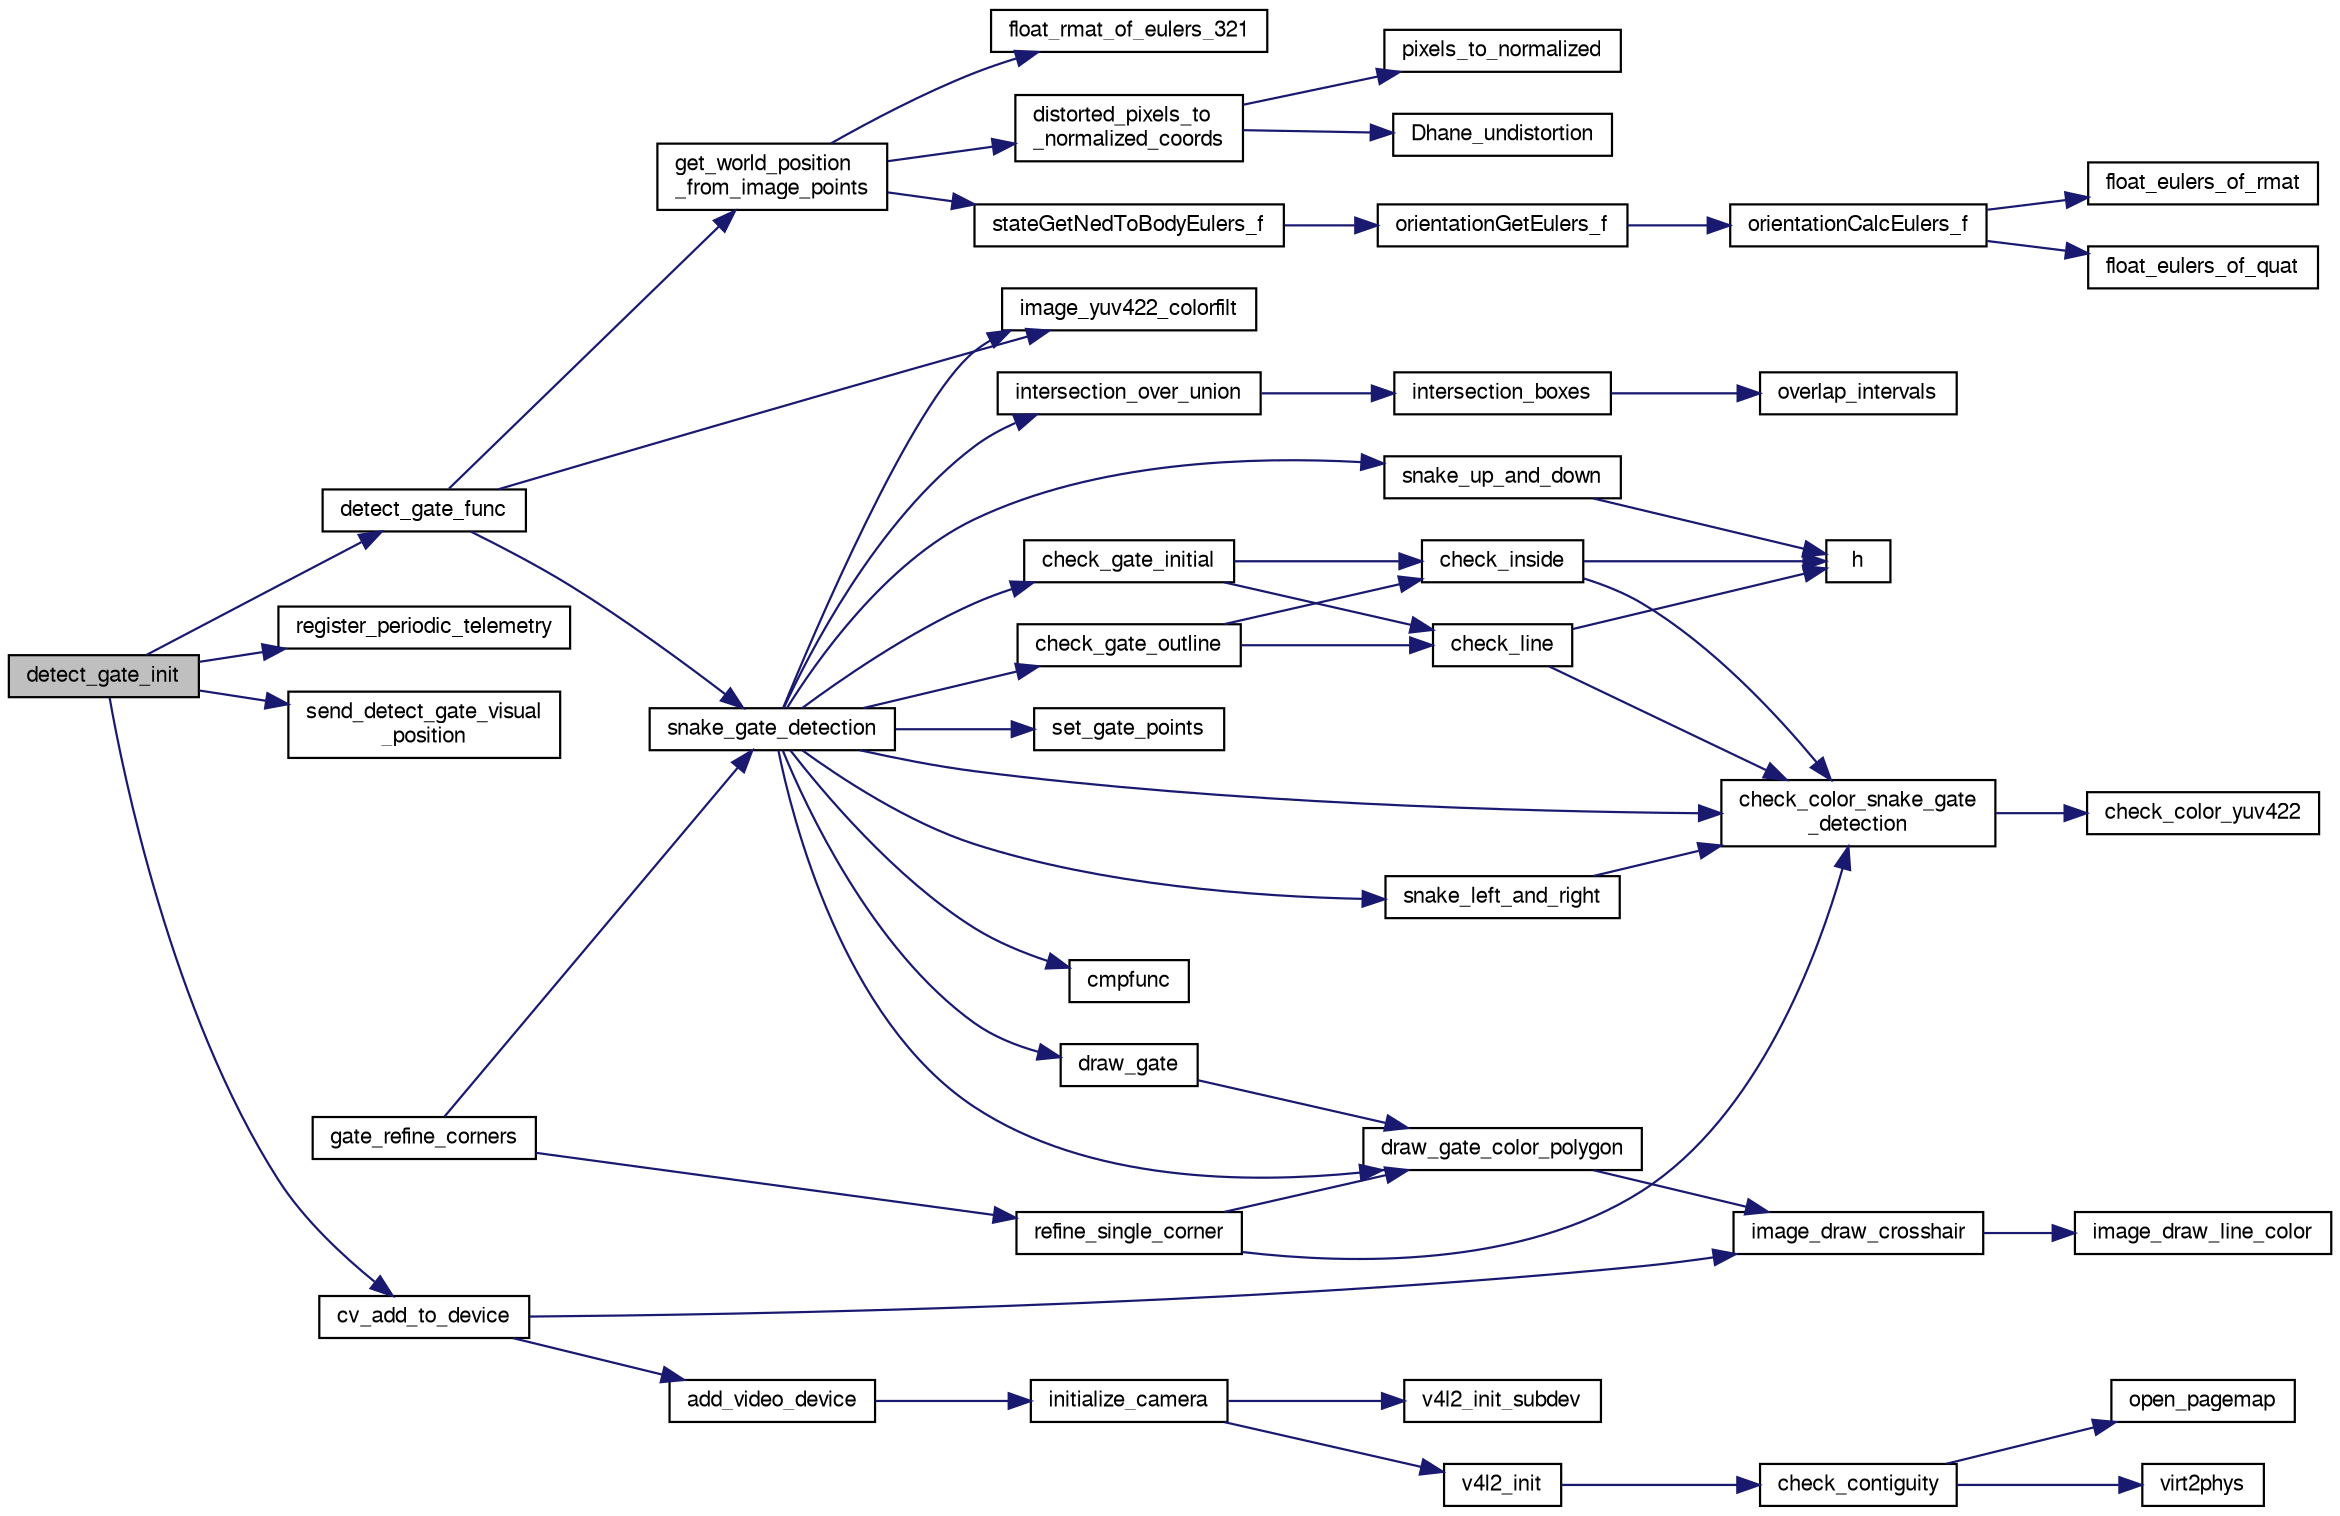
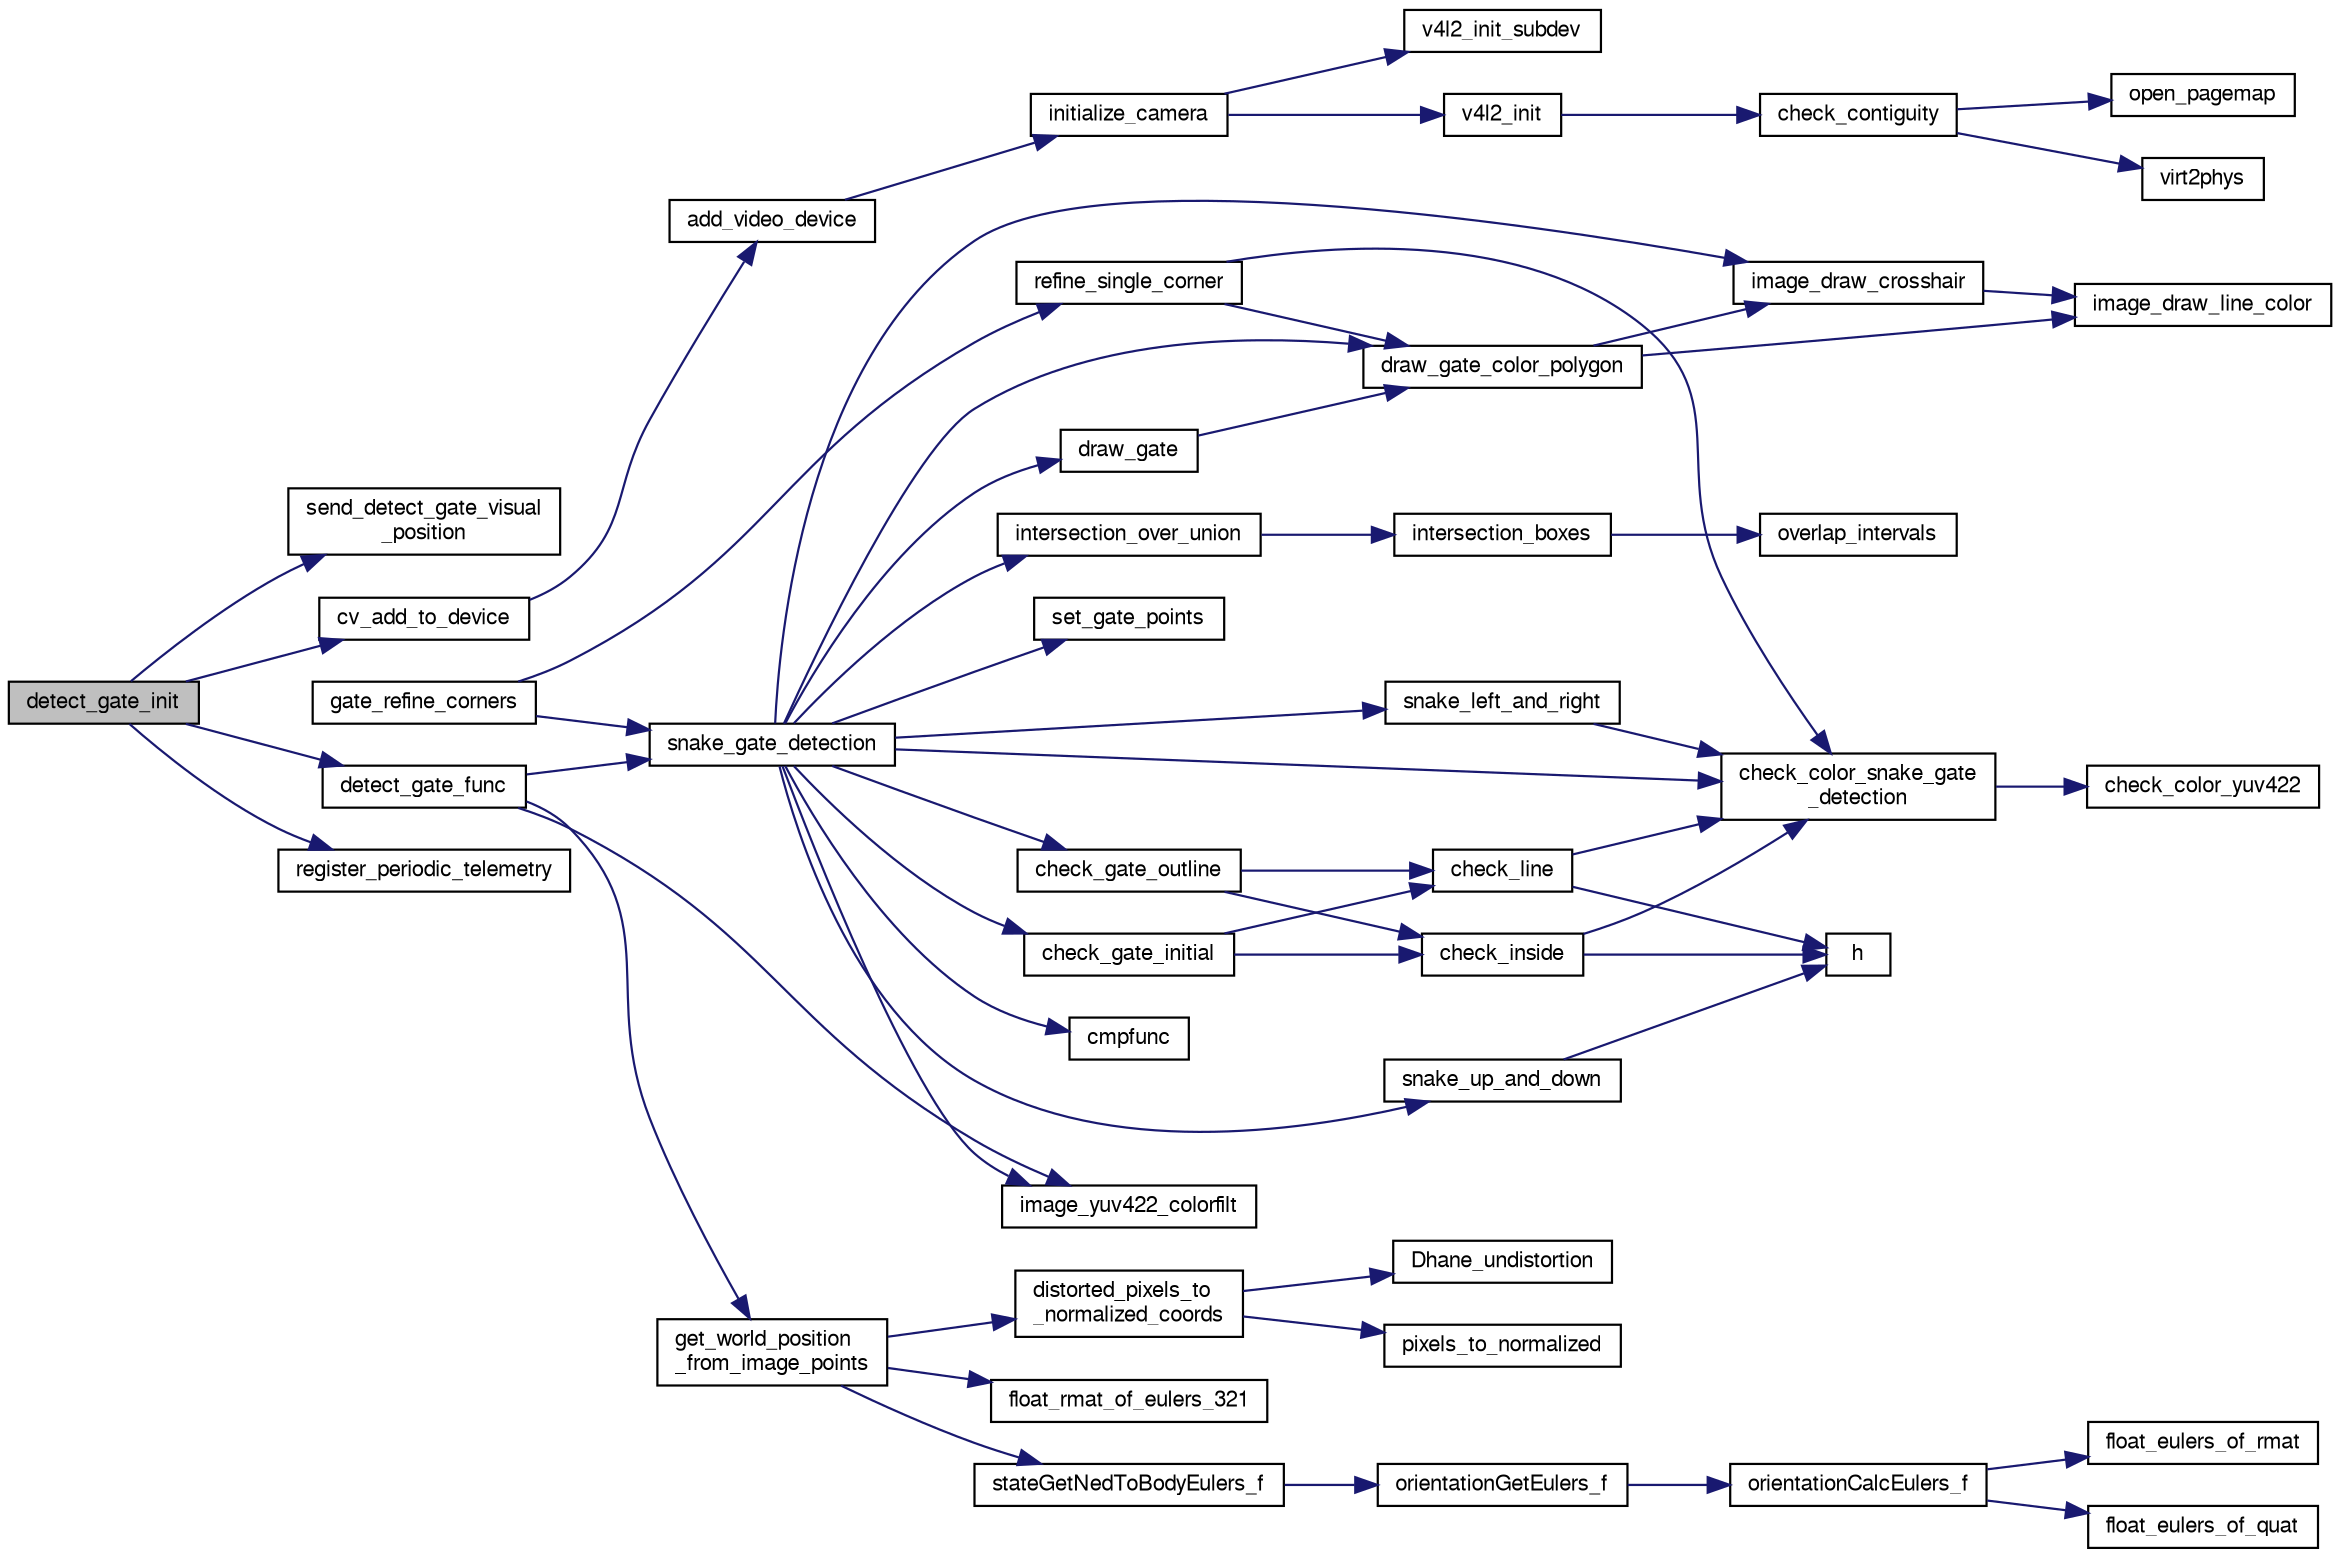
none -> (1847, 338)
(1122, 1301) -> (1080, 209)
